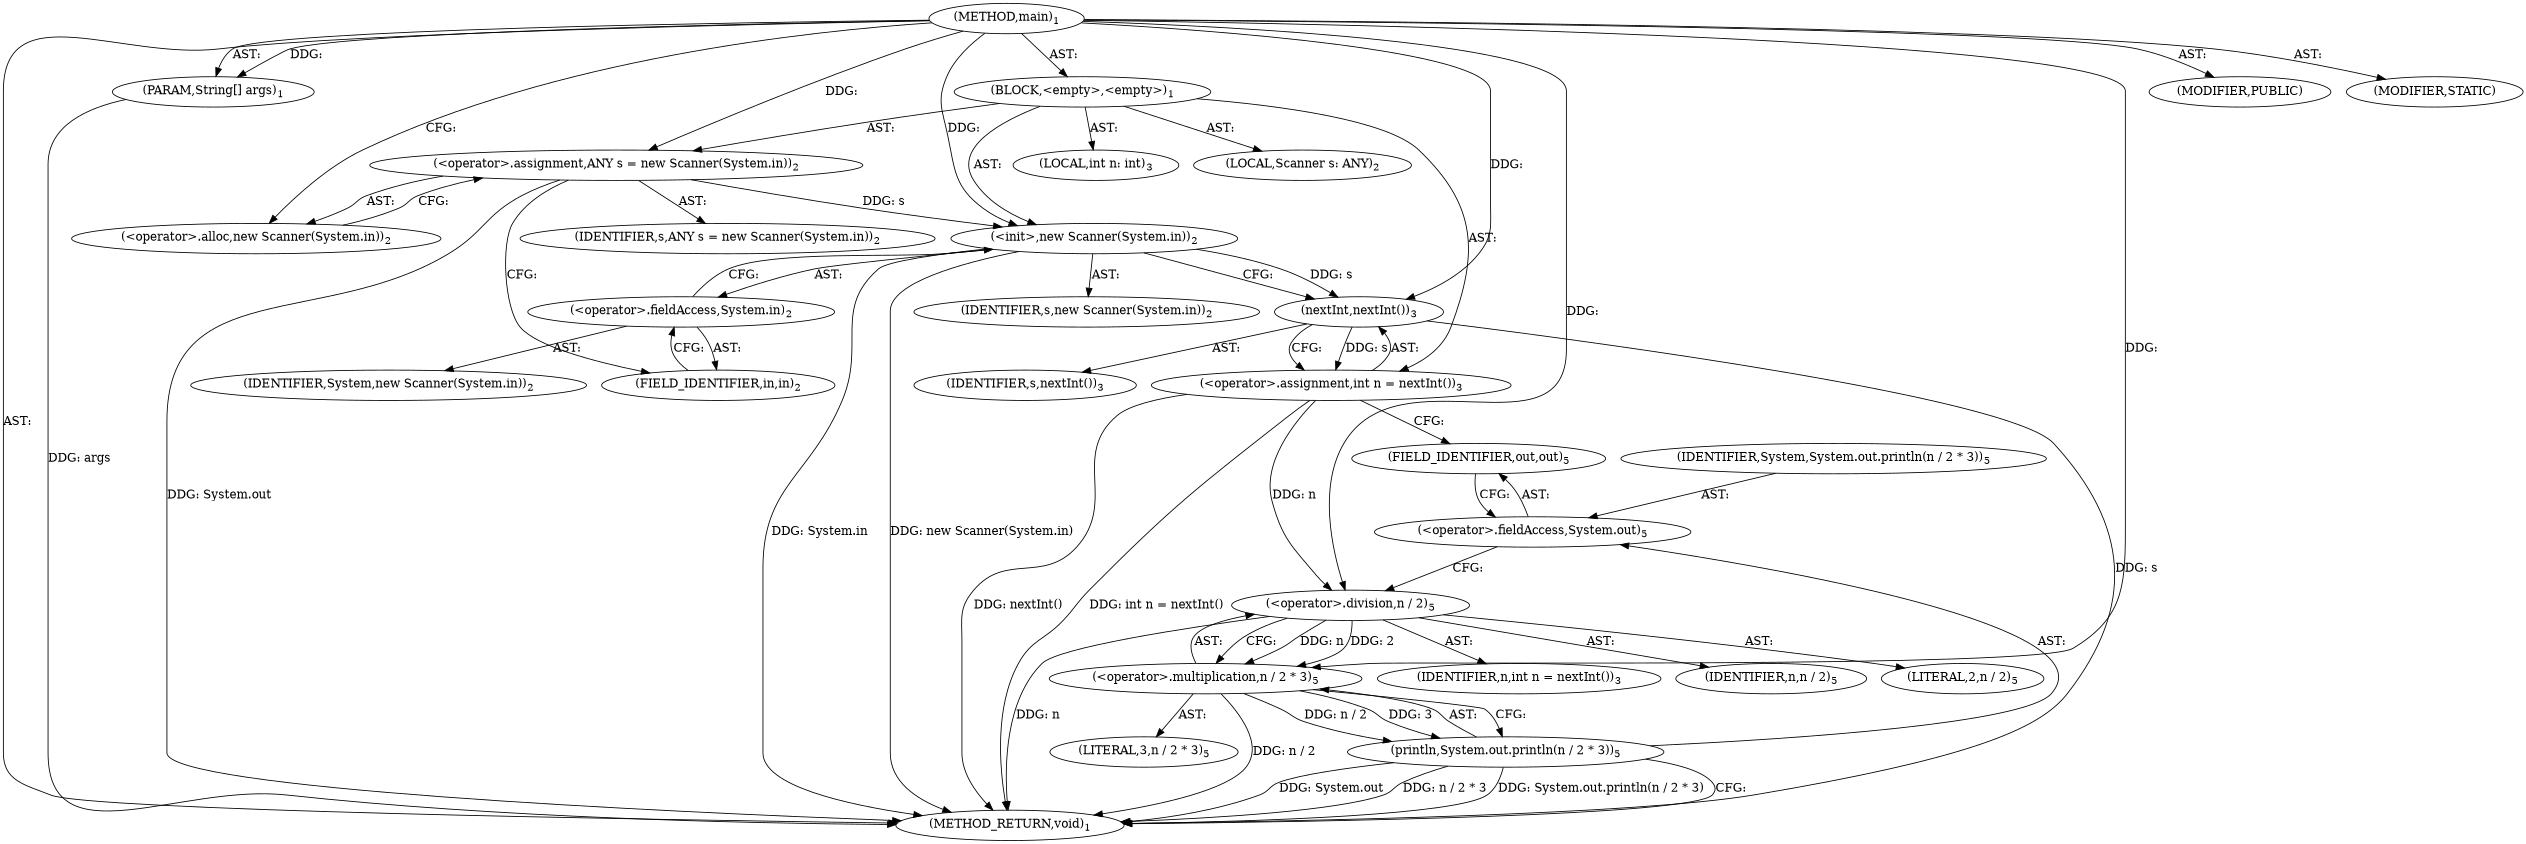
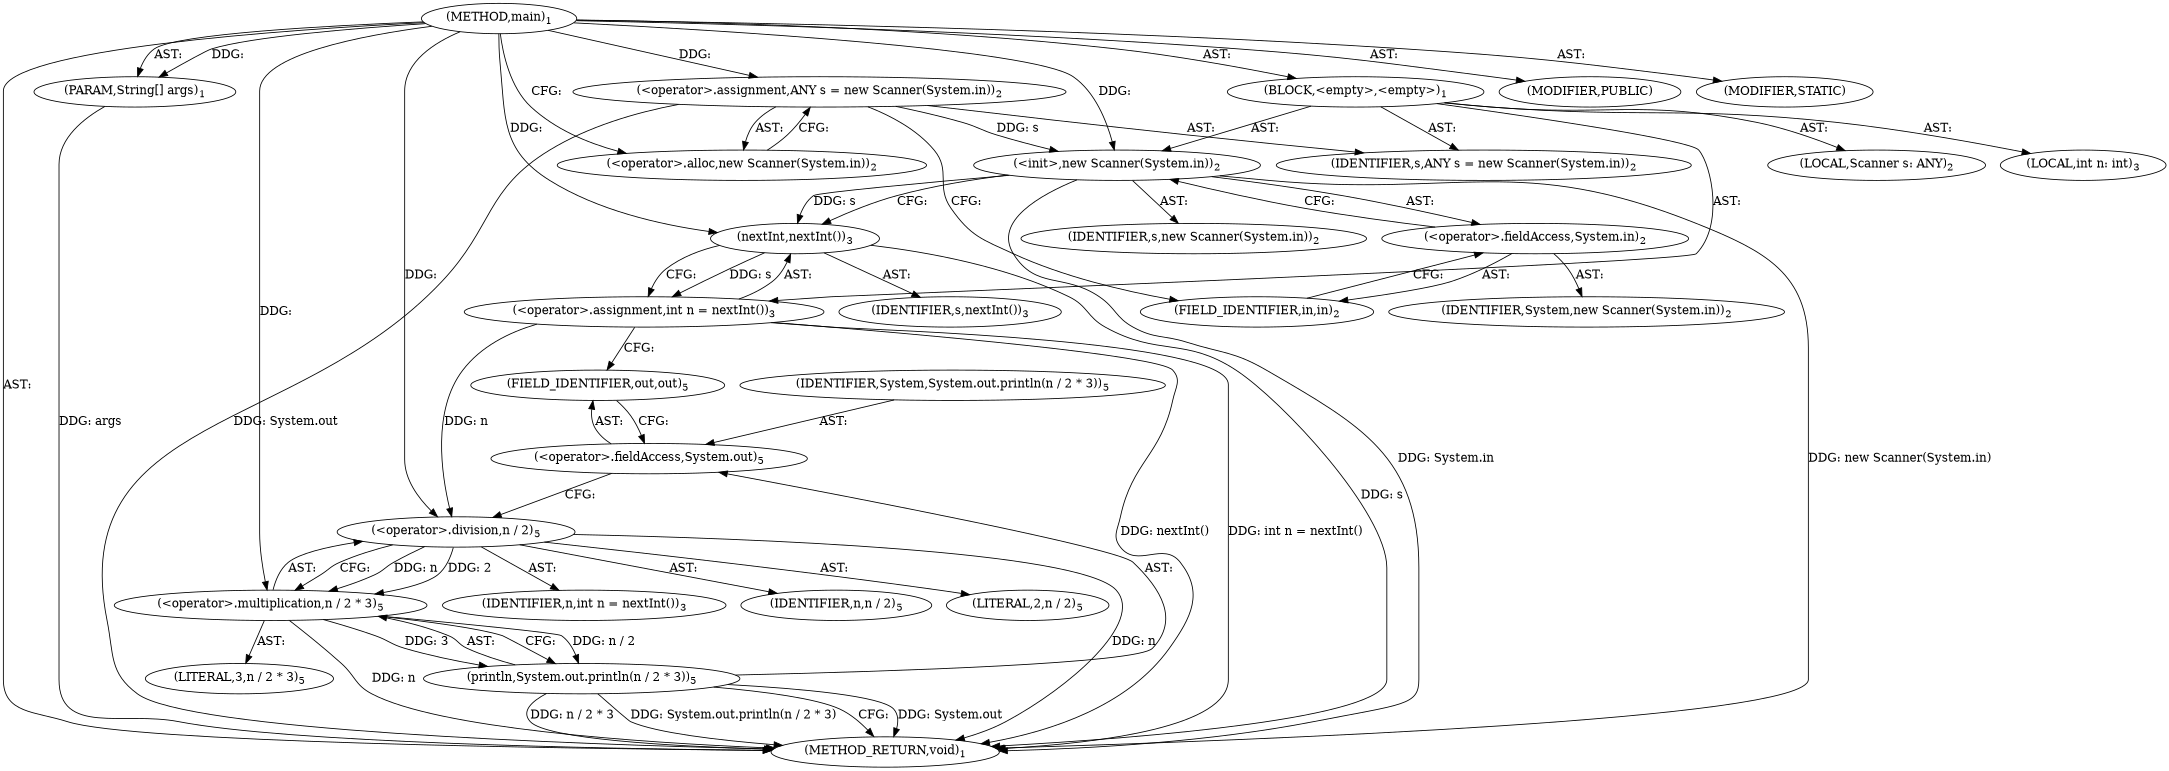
(850, 125) -> (1416, 126)
(1284, 752) -> (394, 679)
